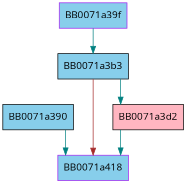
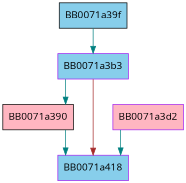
(93, 16) -> (93, 16)
(93, 66) -> (93, 66)
(121, 88) -> (66, 88)
(38, 117) -> (38, 117)
(148, 117) -> (148, 117)
